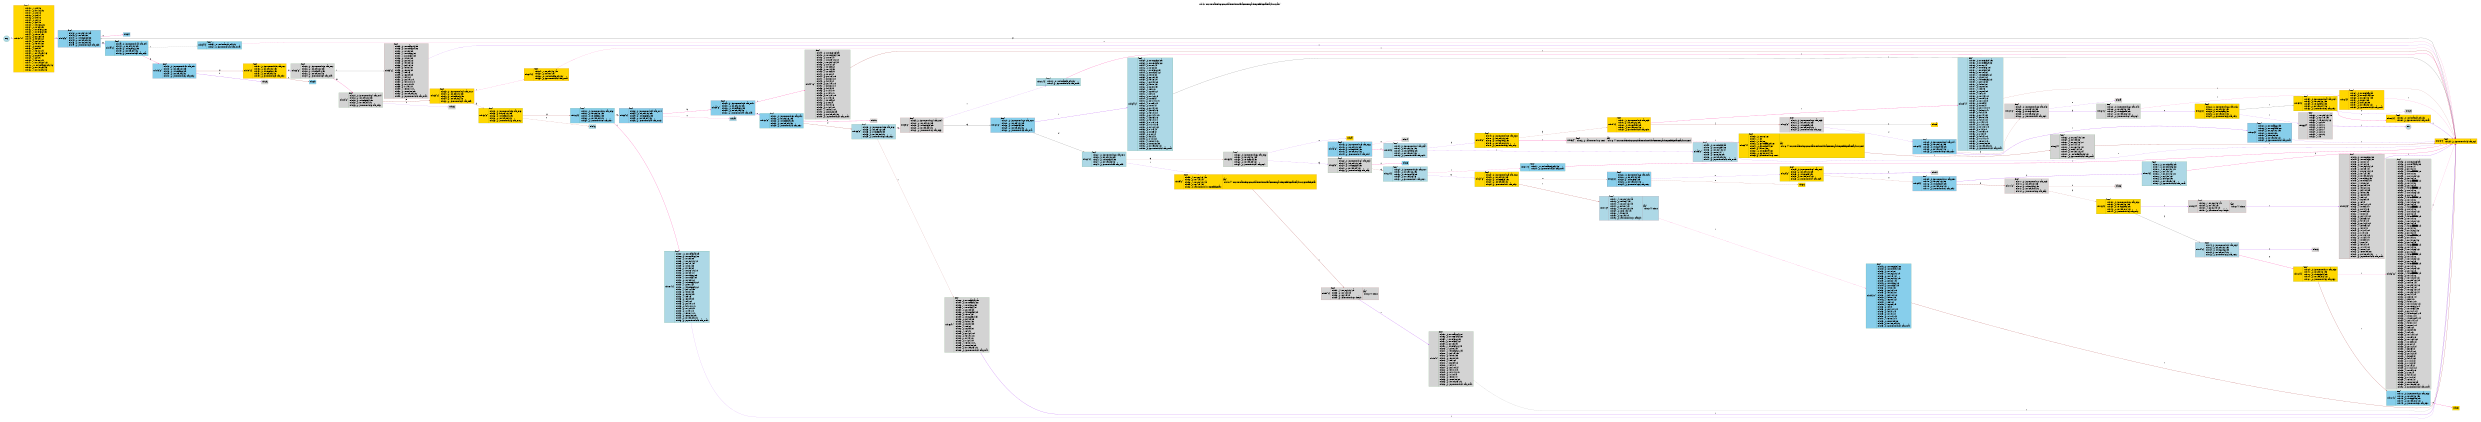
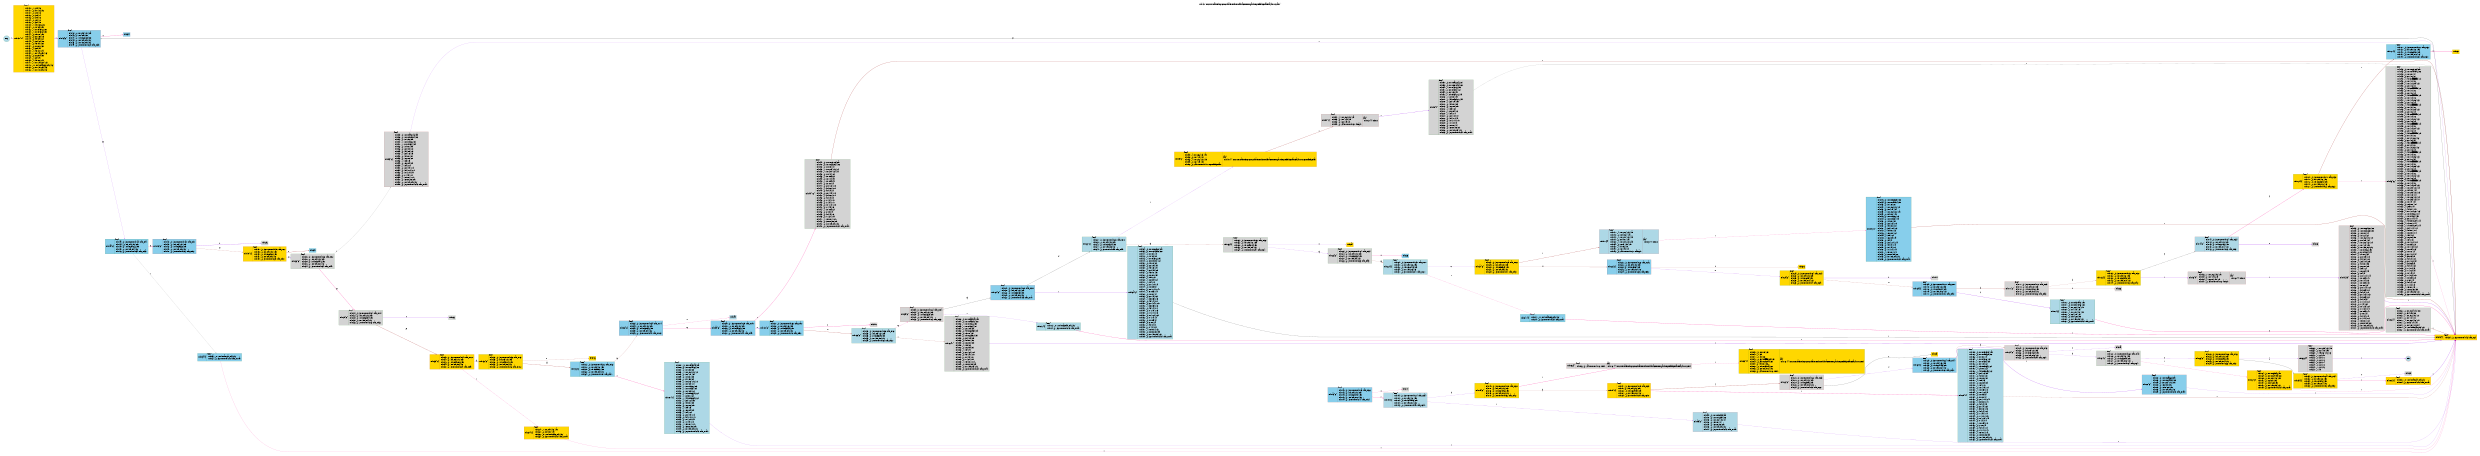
(592, 127) -> (592, 358)
(1957, 156) -> none
